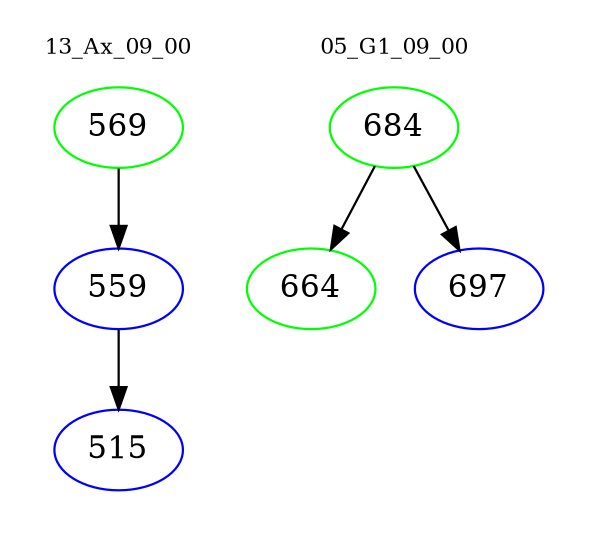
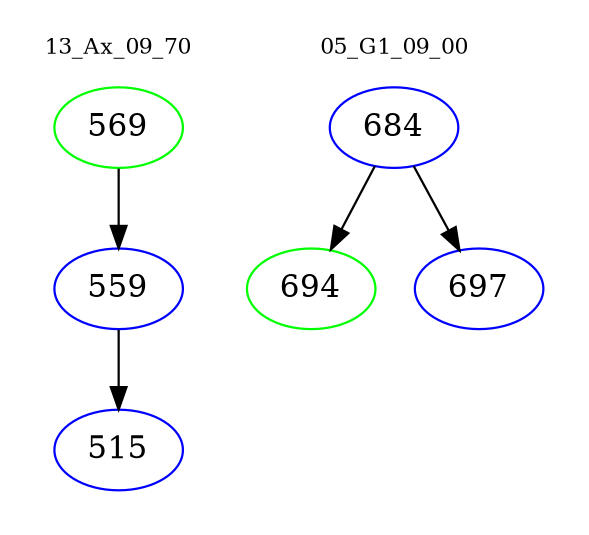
(119, 48) -> (119, 48)
(394, 128) -> (394, 128)
(311, 289) -> (311, 289)
